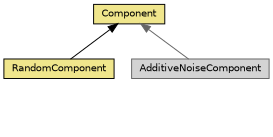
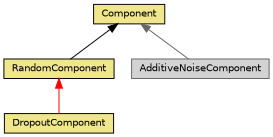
none -> (59, 123)
